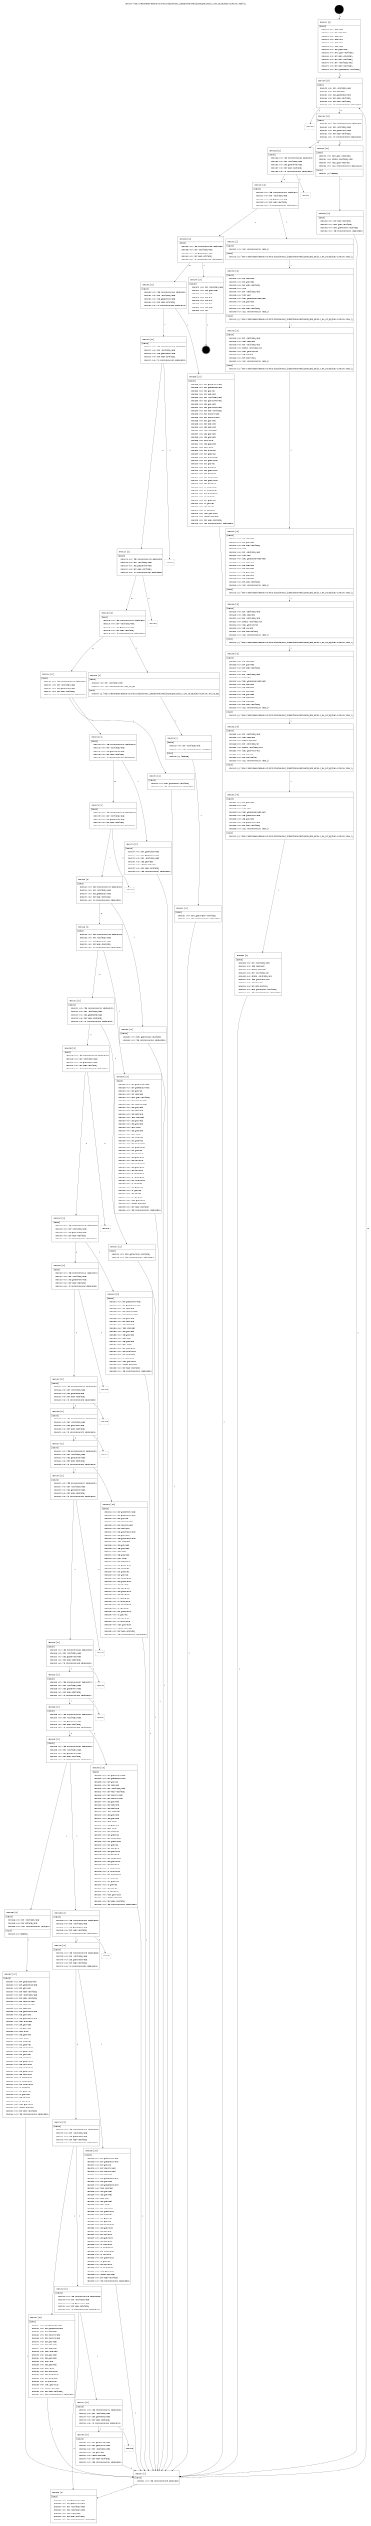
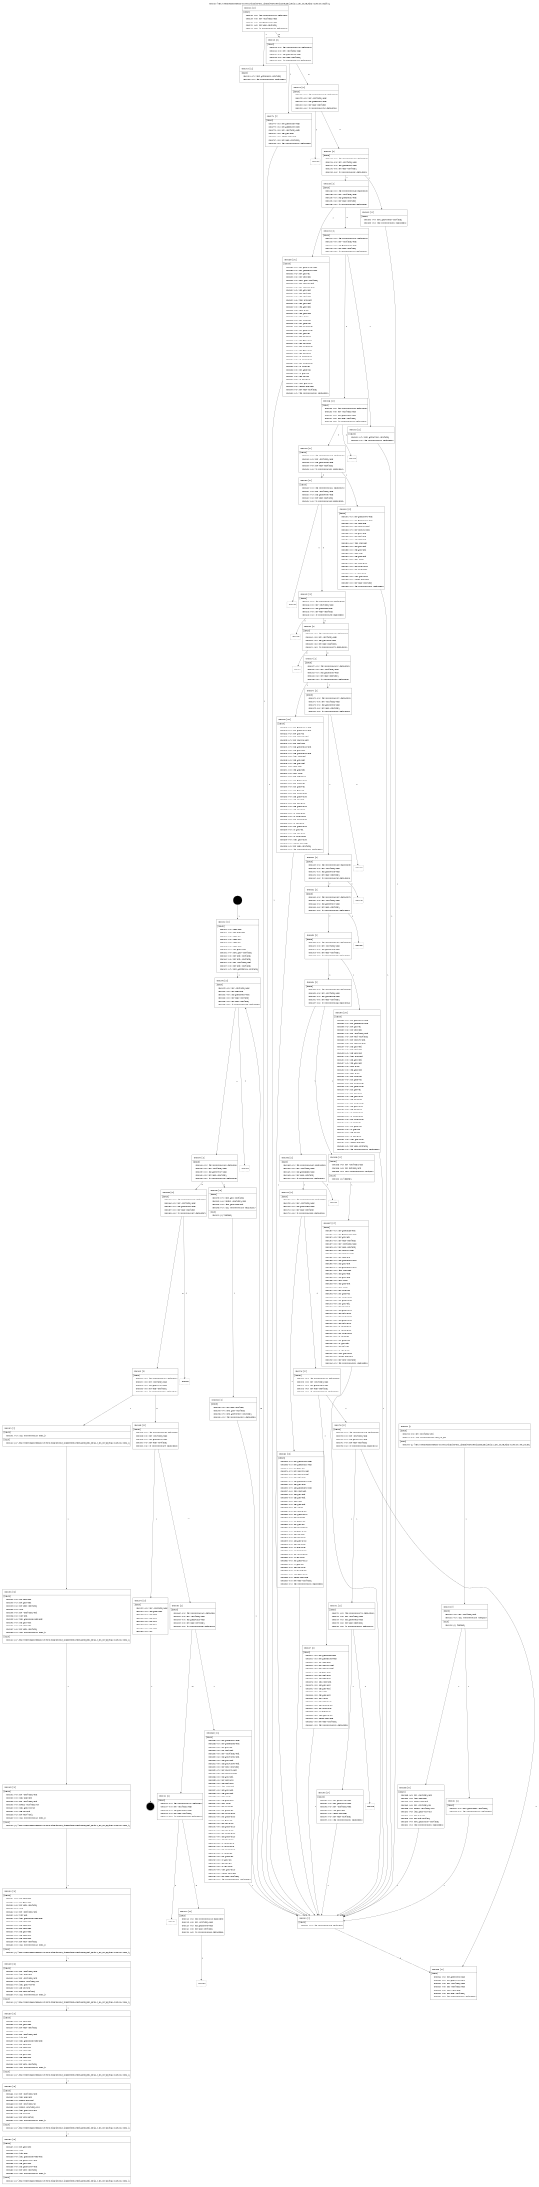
(123, 623) -> none
(274, 896) -> (444, 1706)
